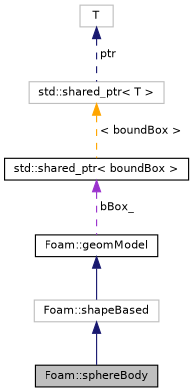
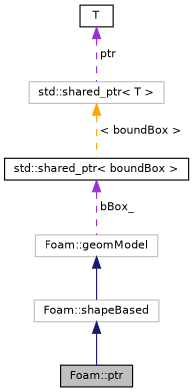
(97, 16) -> (97, 16)
(97, 60) -> (97, 60)
(97, 246) -> (97, 246)
(97, 376) -> (97, 376)
